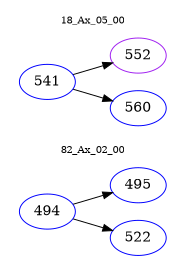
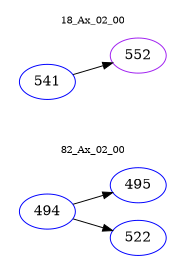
(93, 21) -> (93, 21)
(138, 108) -> none
